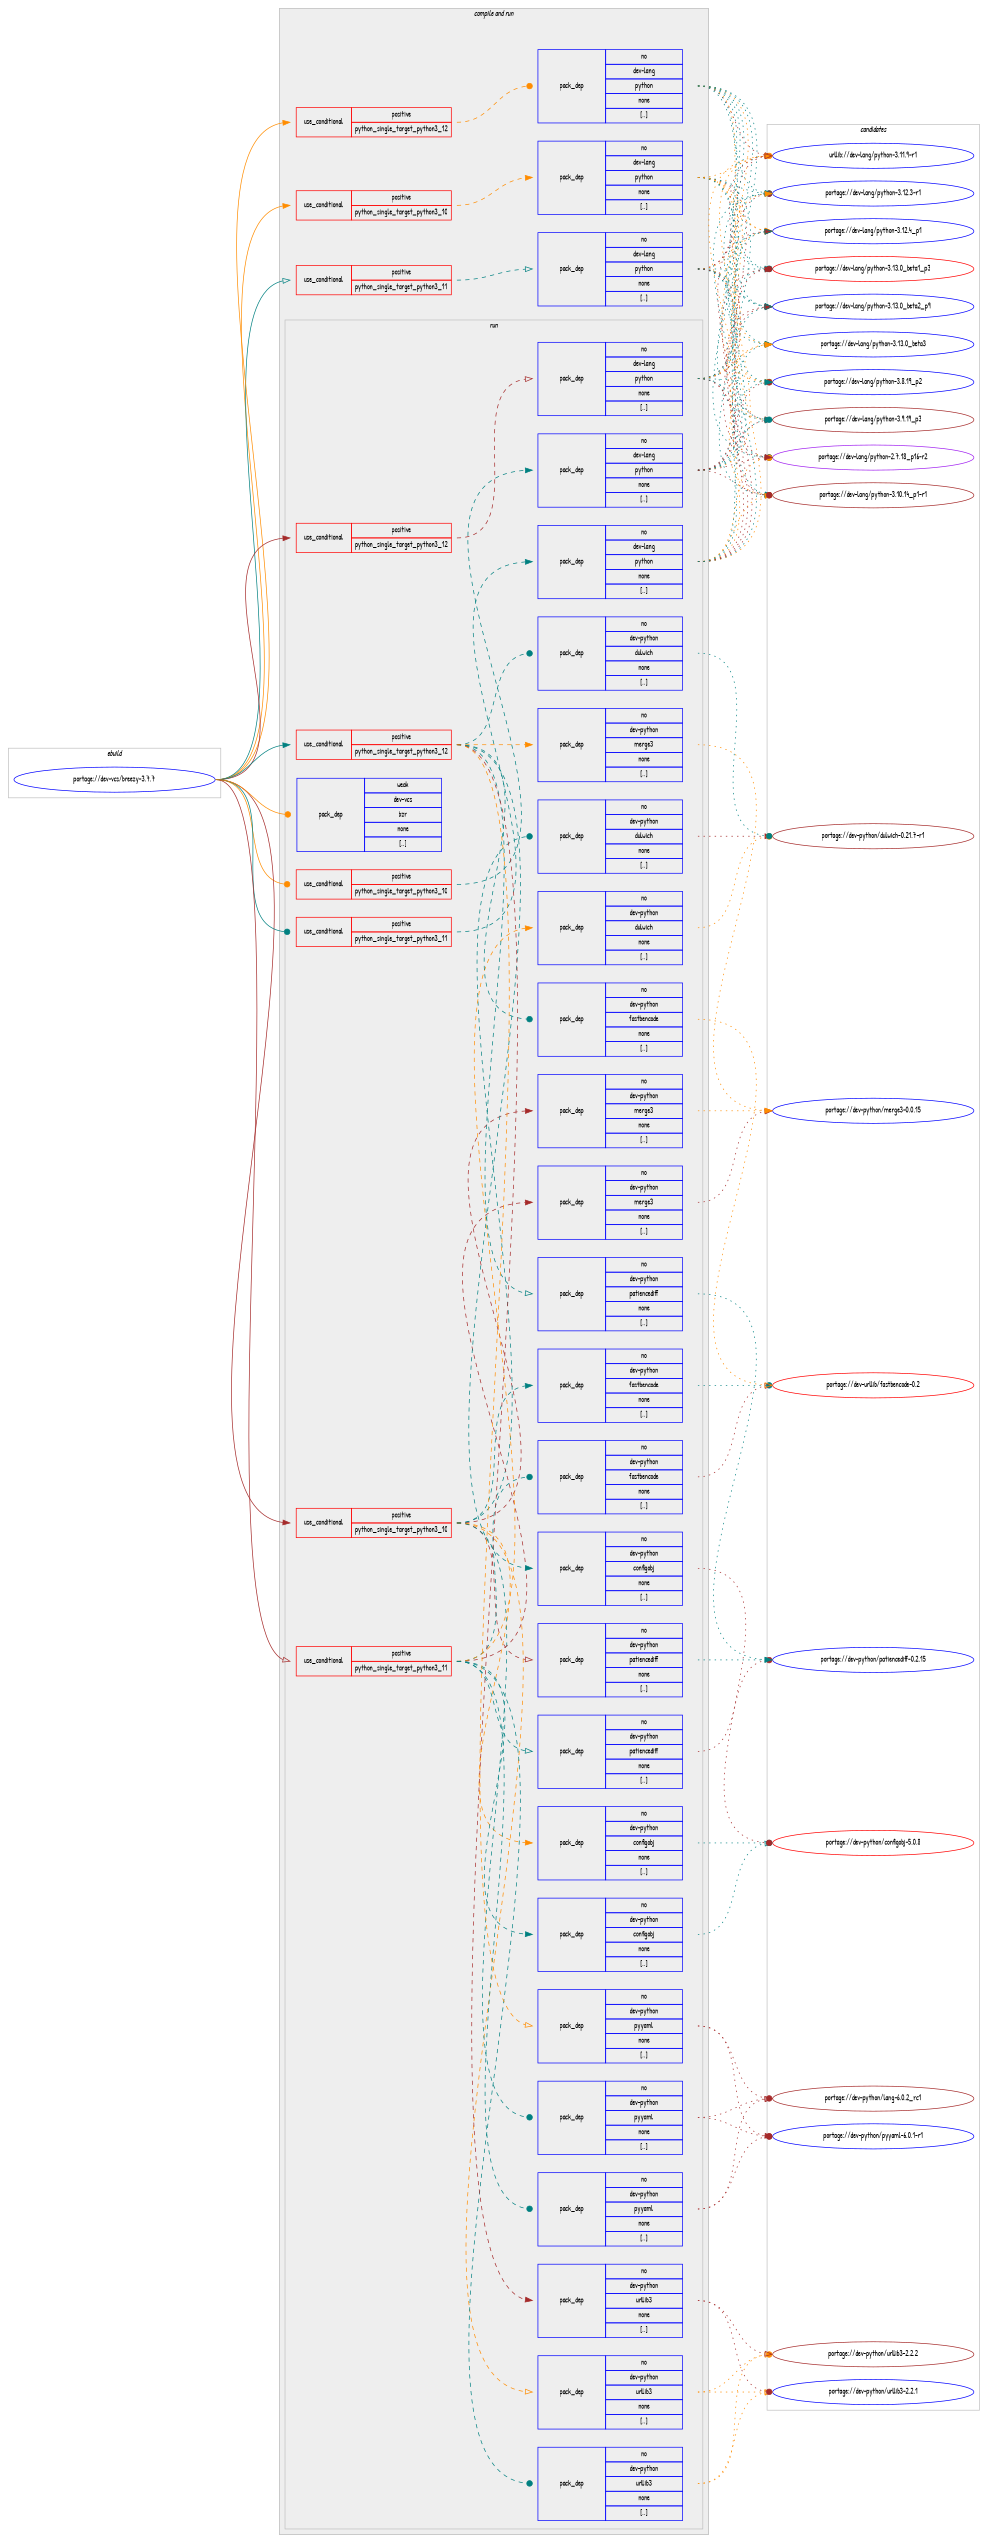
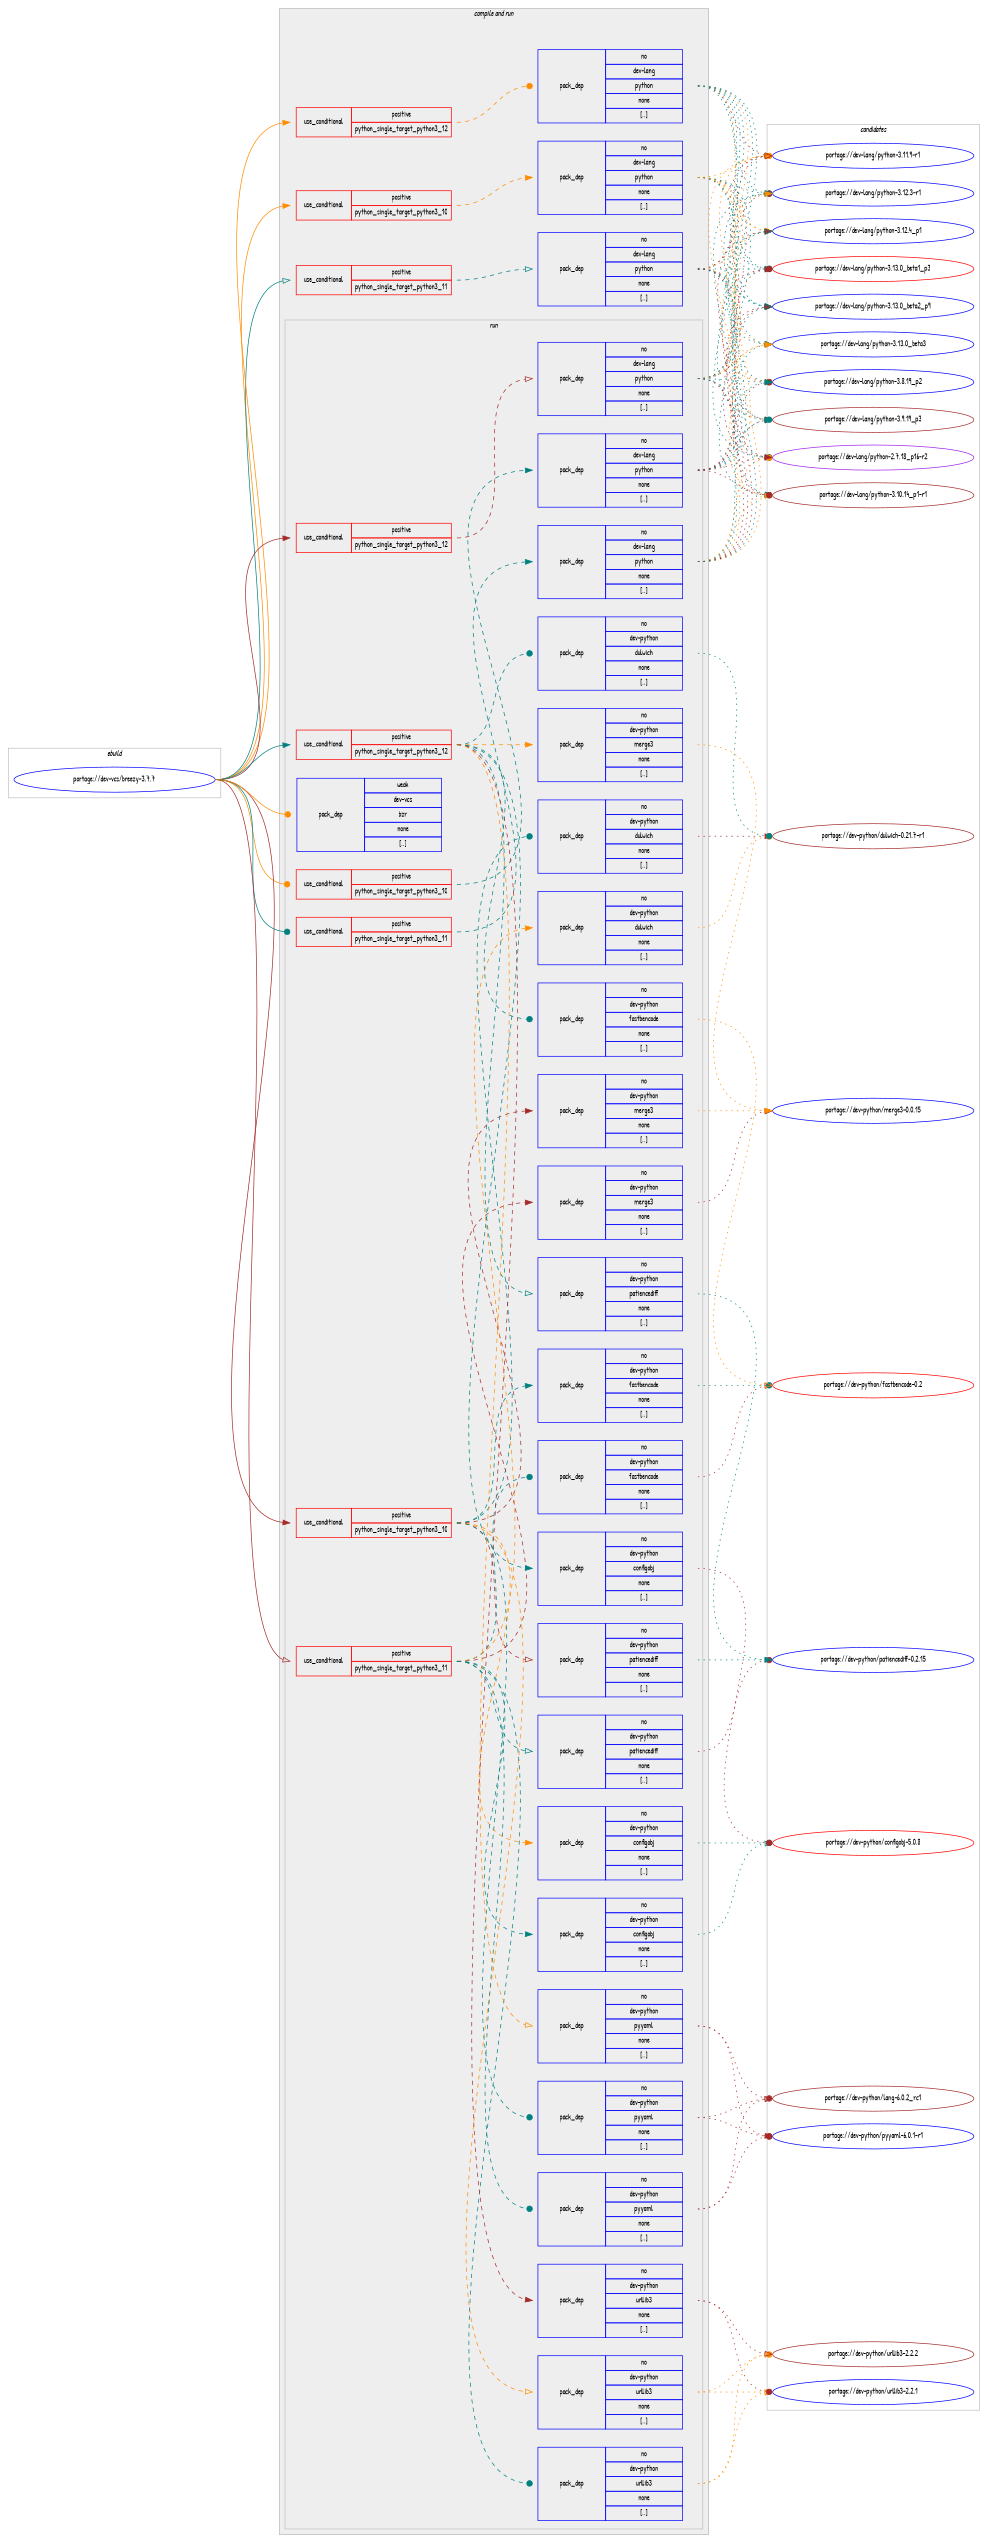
(873, 156) -> (873, 156)
(873, 1385) -> (873, 1385)
